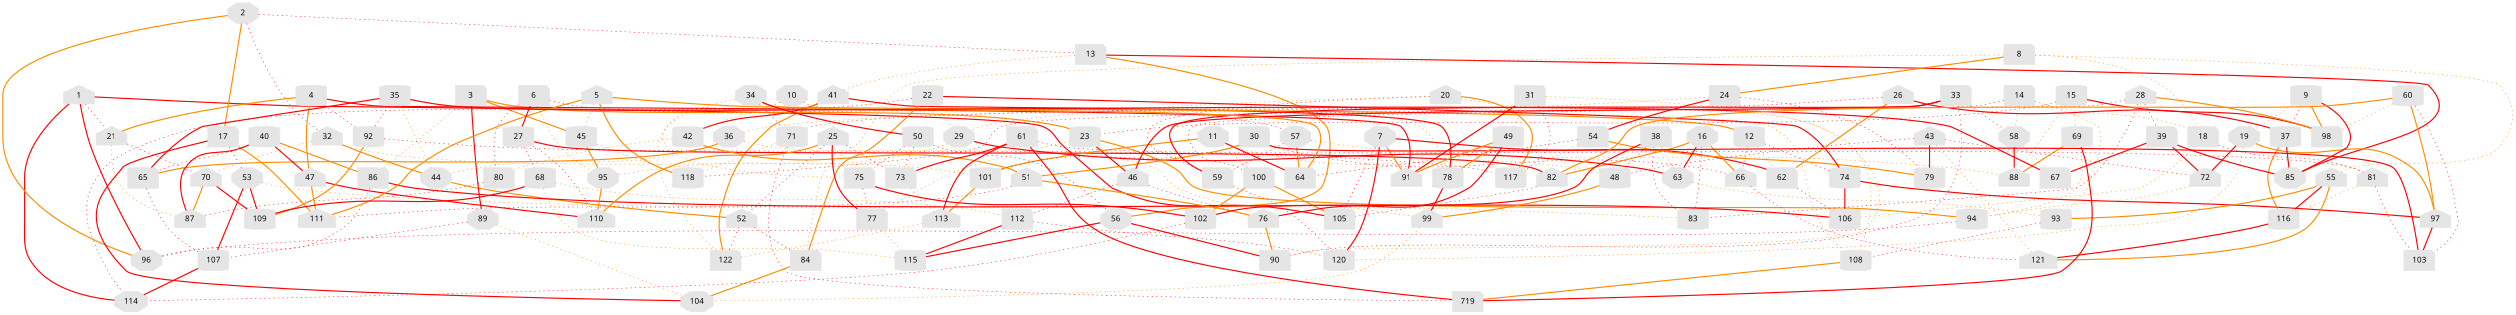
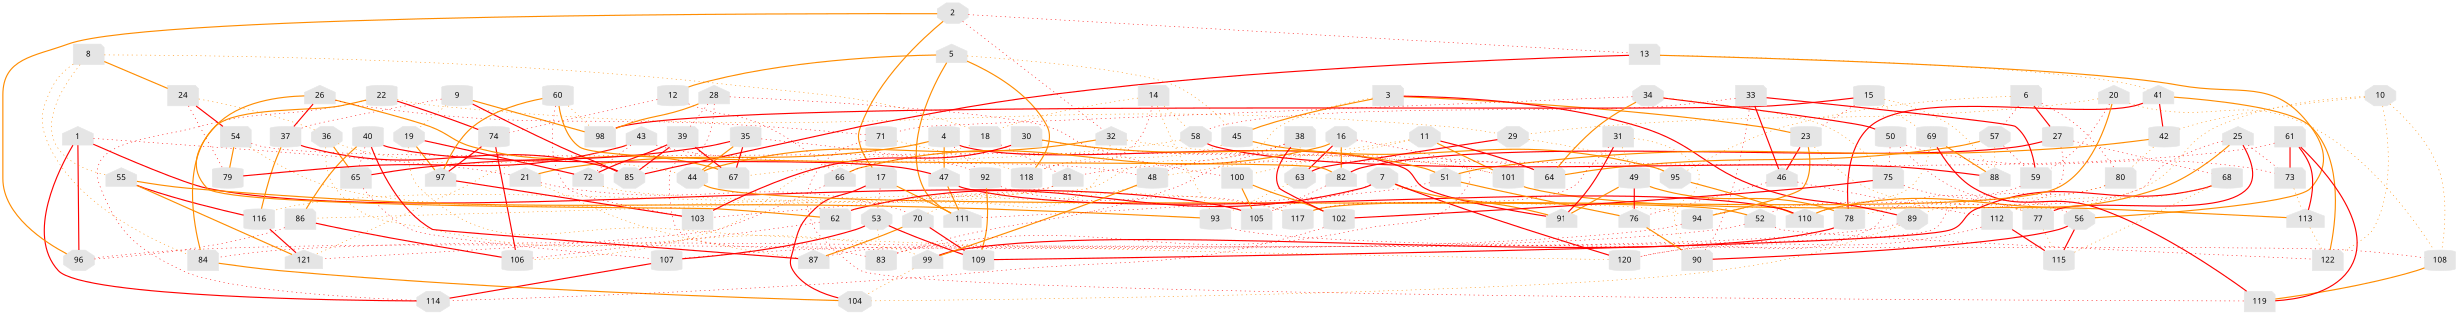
(415, 137) -> (718, 158)
none -> (484, 149)
(1766, 157) -> (1008, 198)
(1468, 302) -> (2260, 302)
